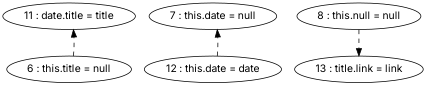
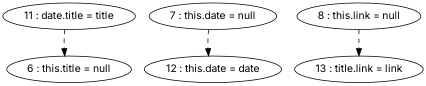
(359, 16) -> (359, 16)
(74, 47) -> (64, 39)
(218, 47) -> (208, 39)
